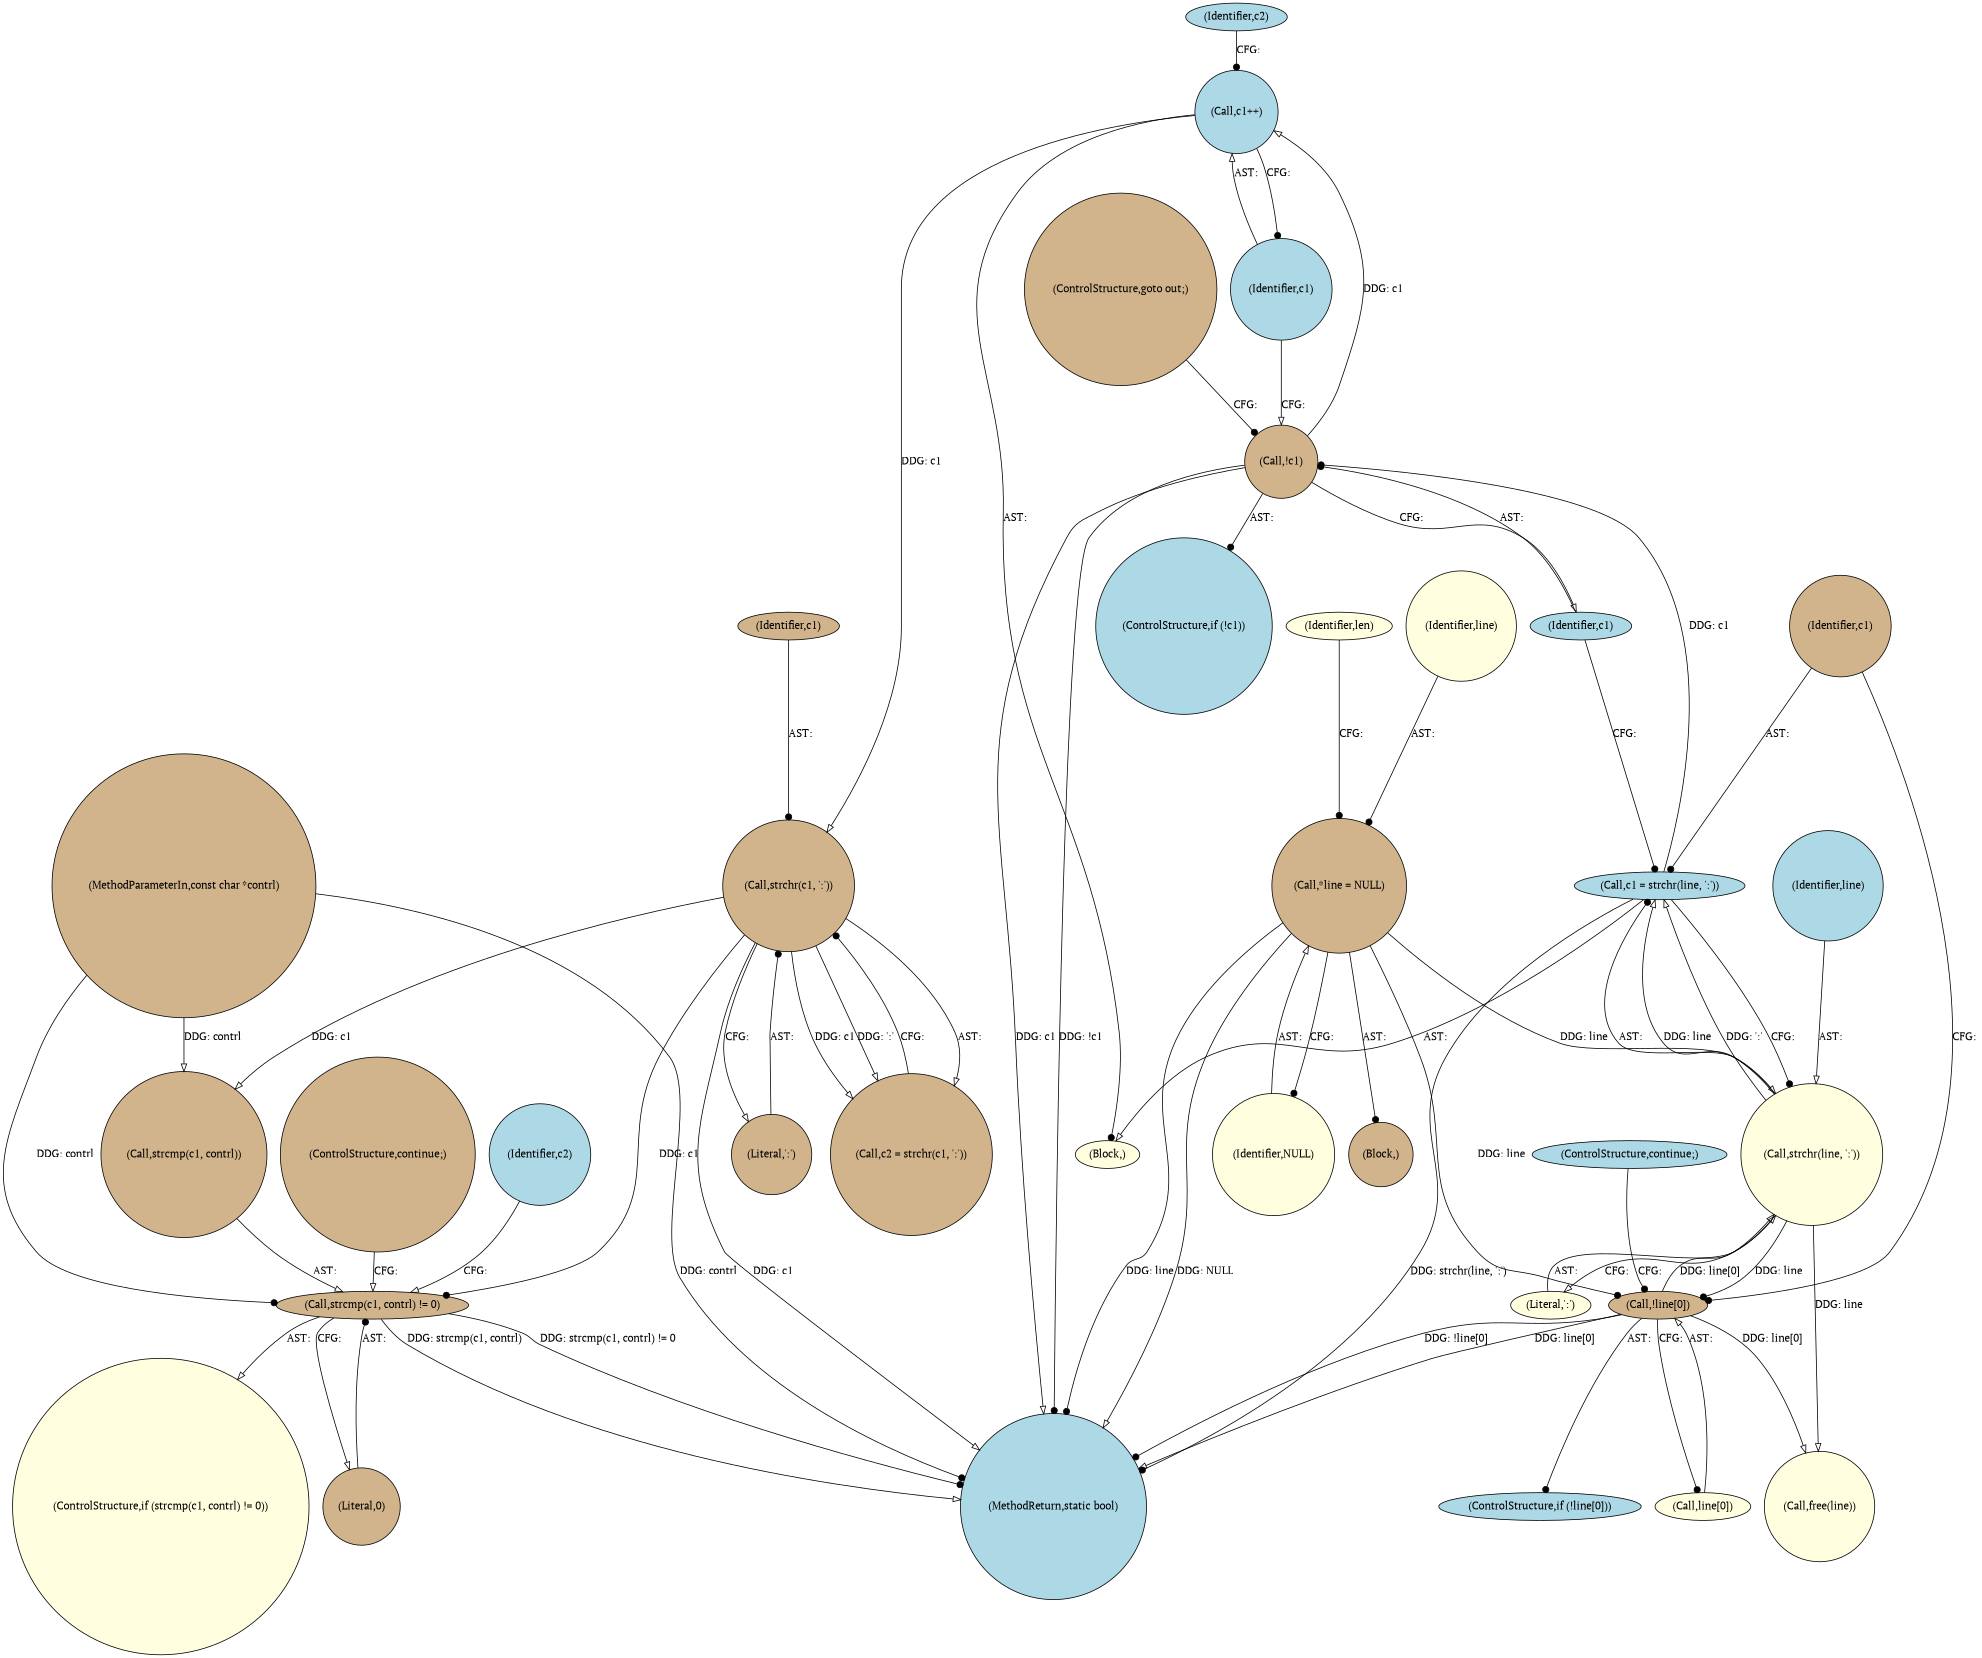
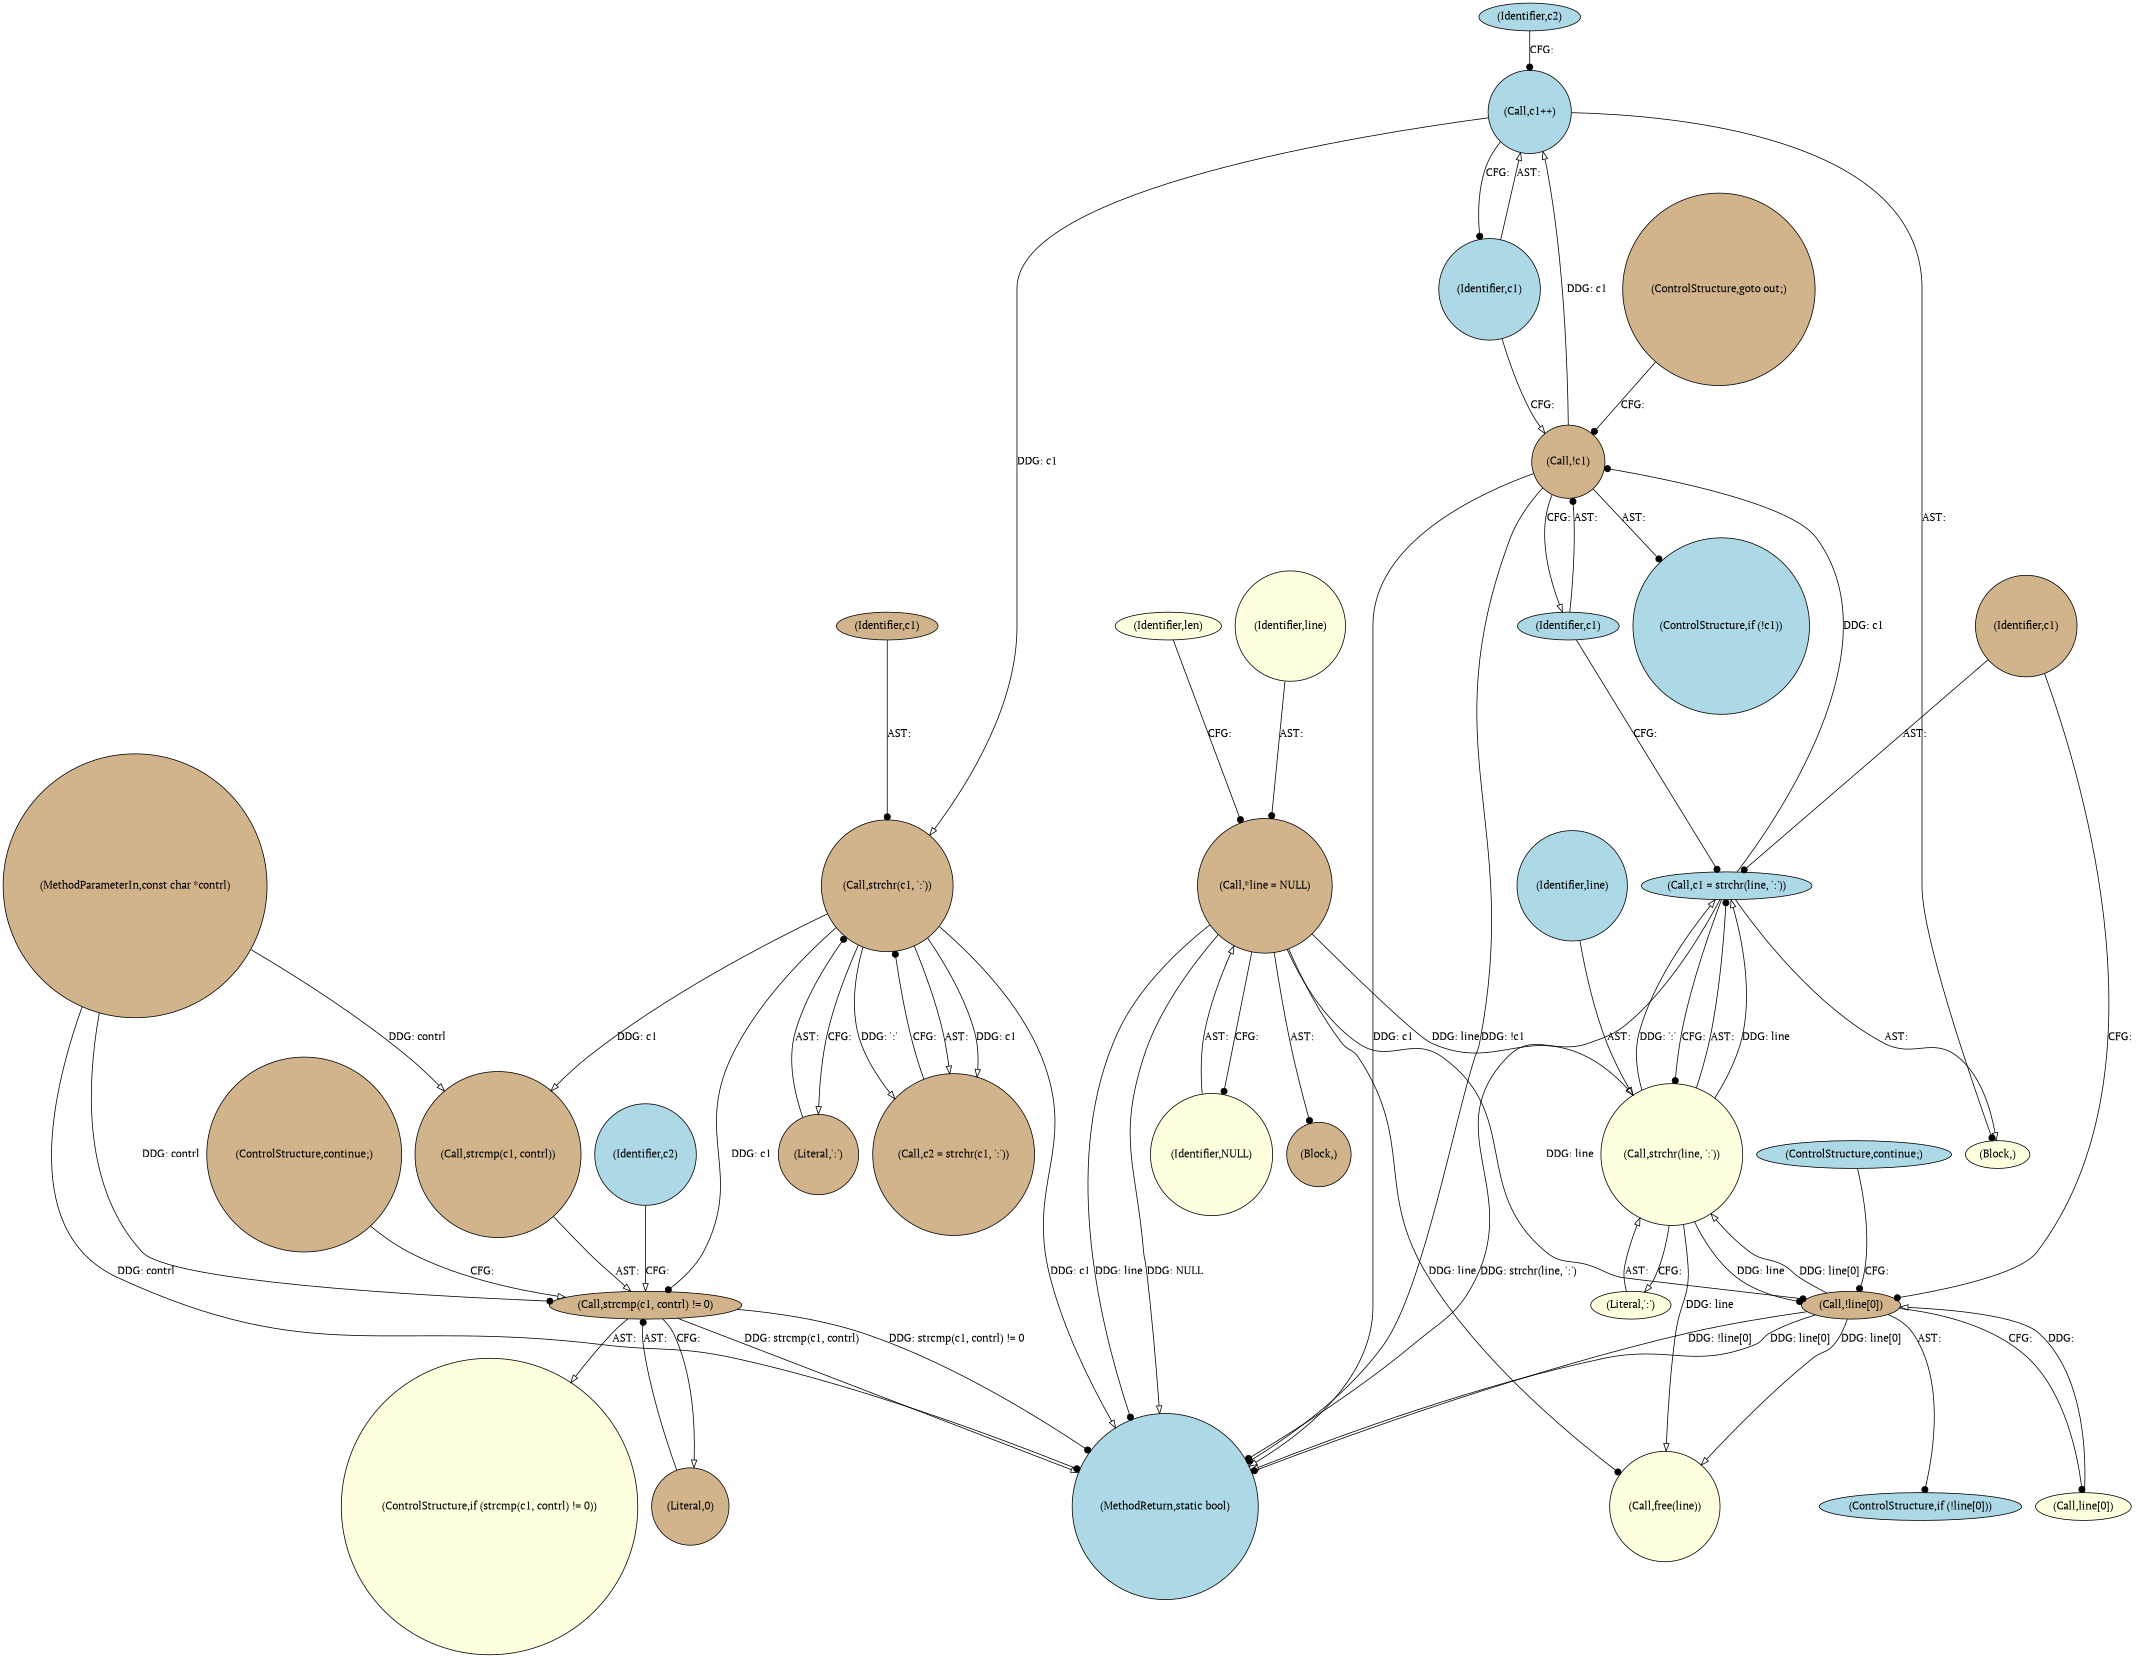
none -> (1408, 1235)
(1703, 1339) -> (2063, 1339)
